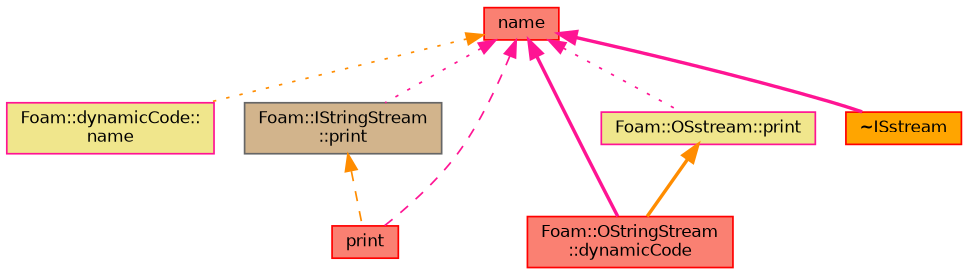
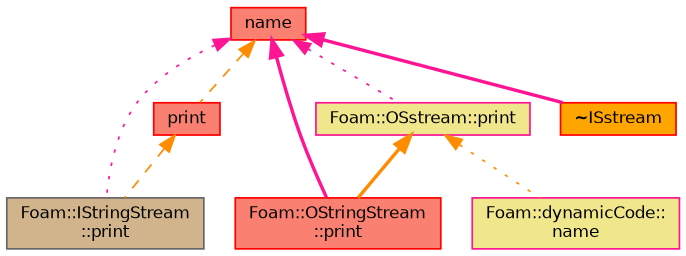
(337, 71) -> (500, 171)
(460, 150) -> (222, 78)
(357, 198) -> (144, 173)
(630, 242) -> (338, 223)
